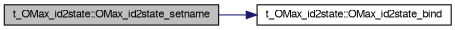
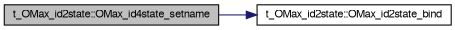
(111, 15) -> (111, 15)
